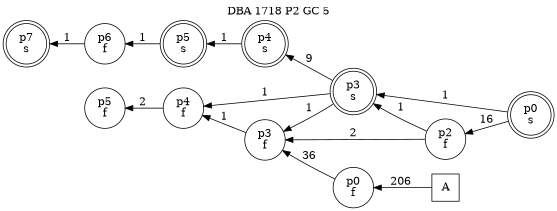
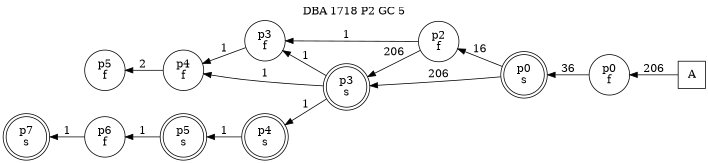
(309, 59) -> (306, 105)
(446, 96) -> (439, 74)
(401, 108) -> (394, 53)
(353, 134) -> (347, 35)
(312, 167) -> (572, 75)
